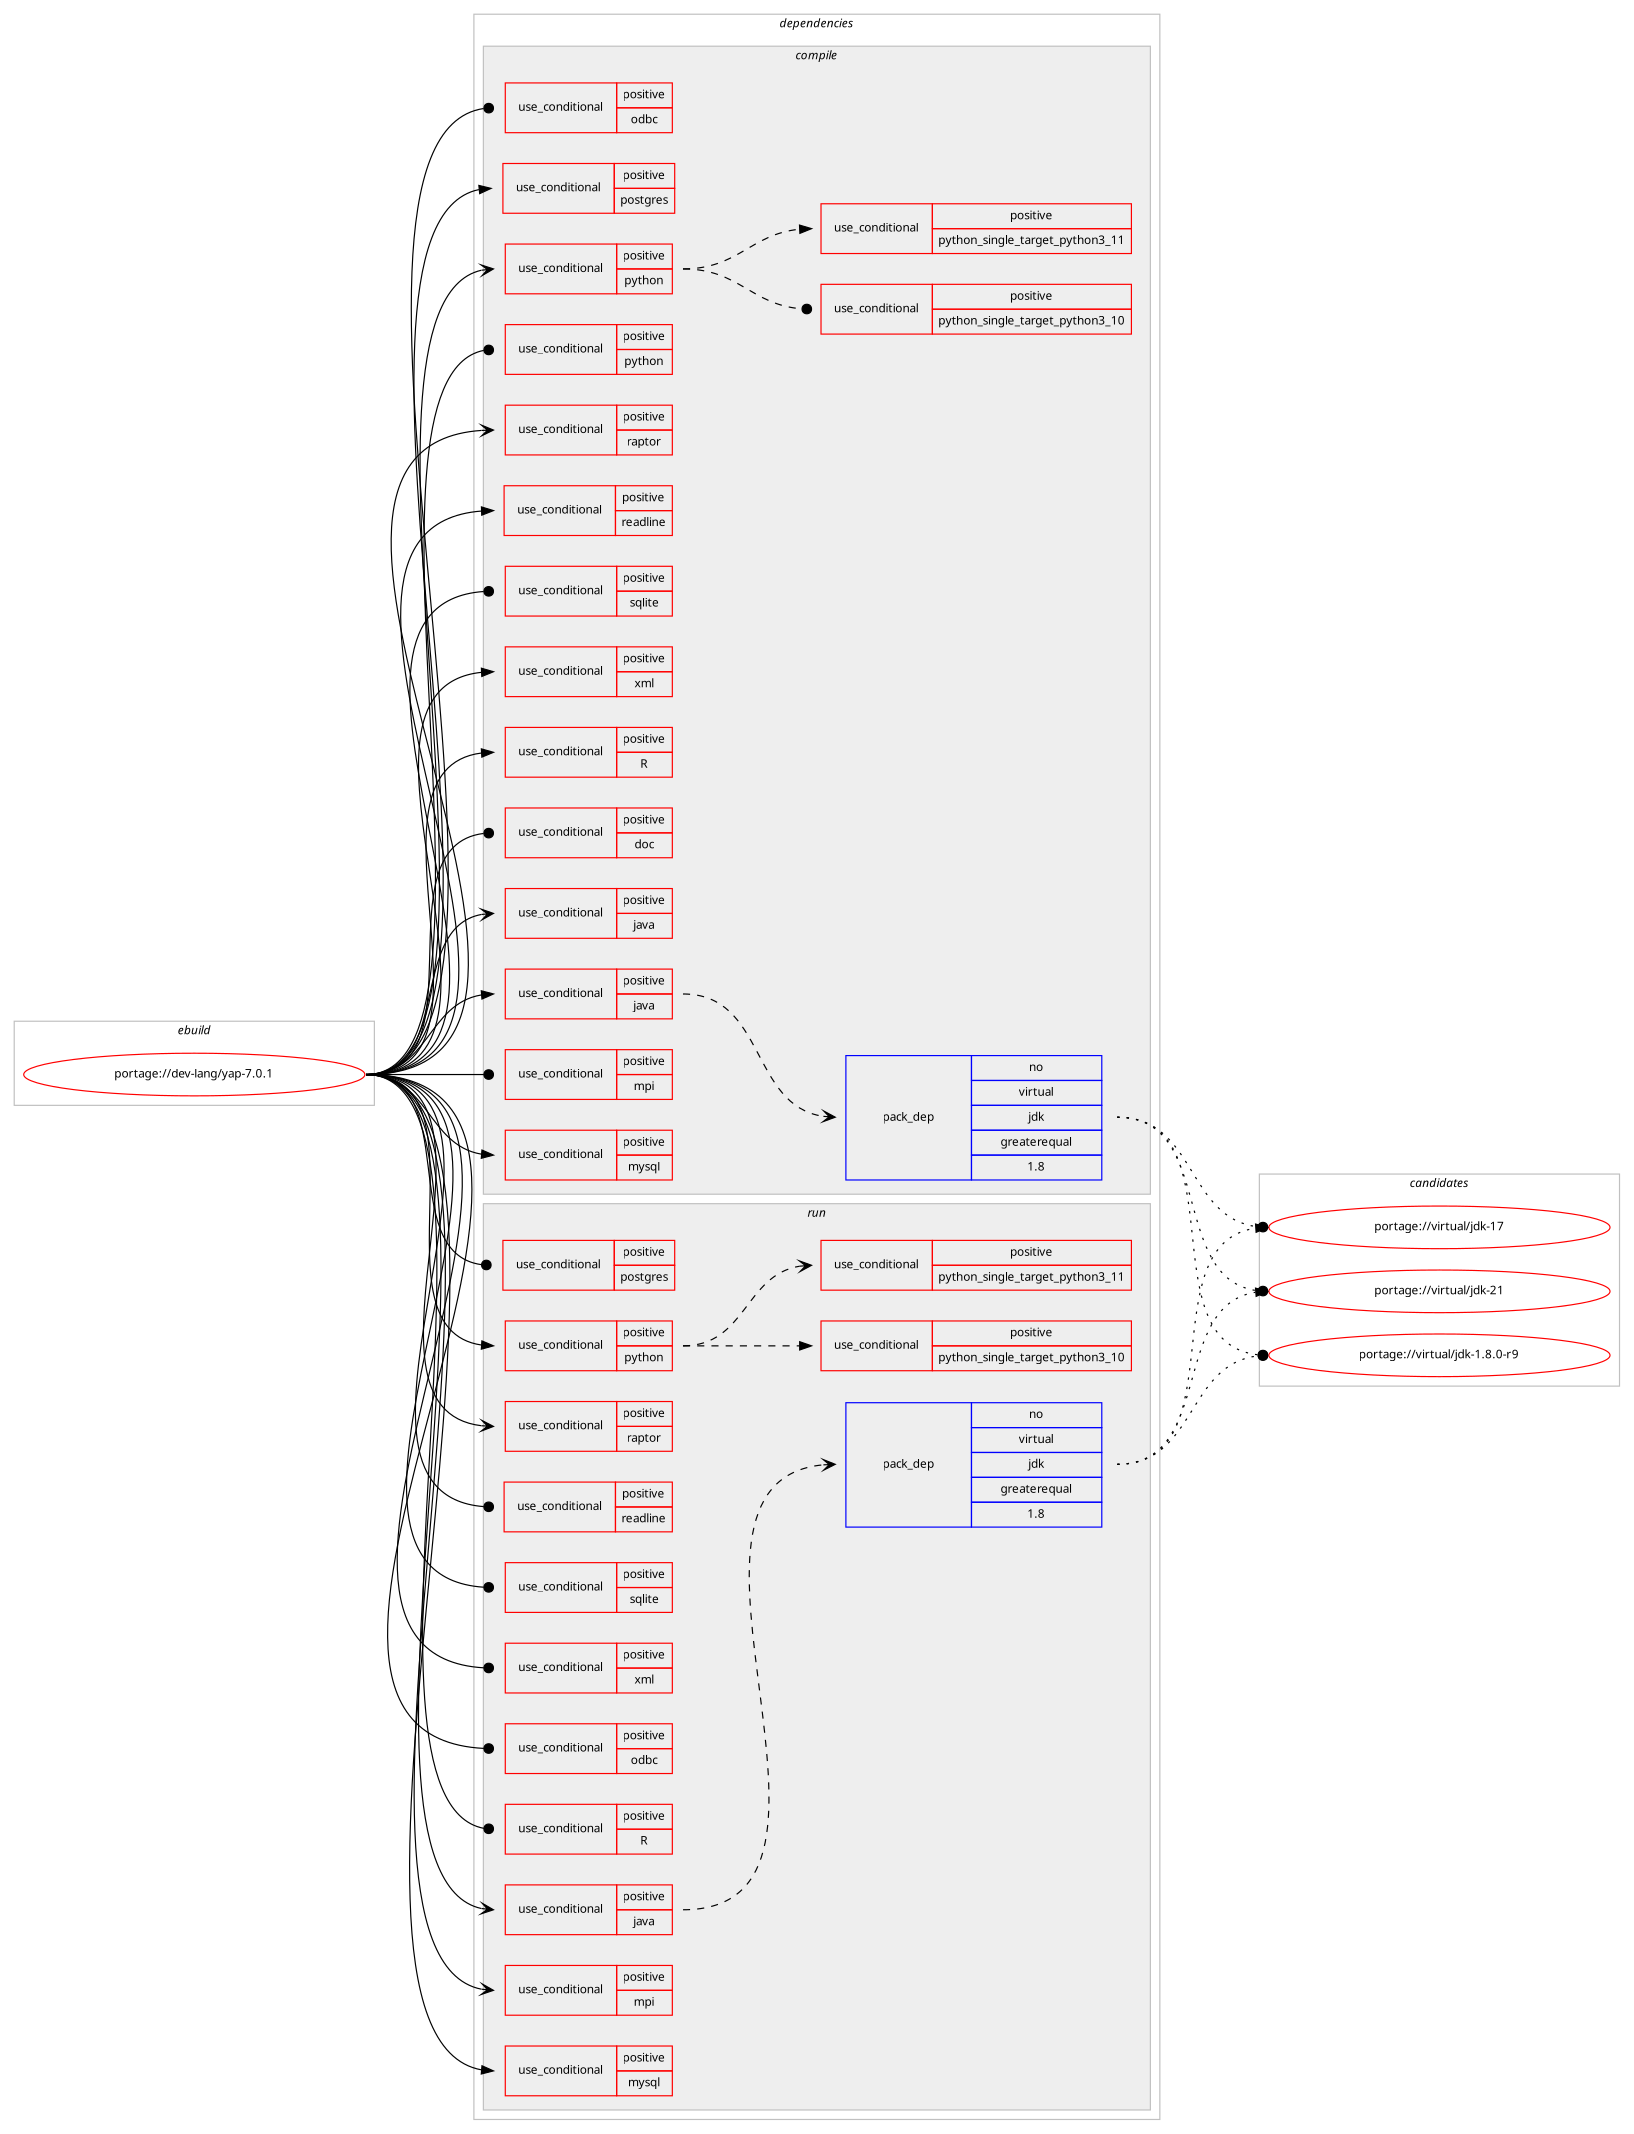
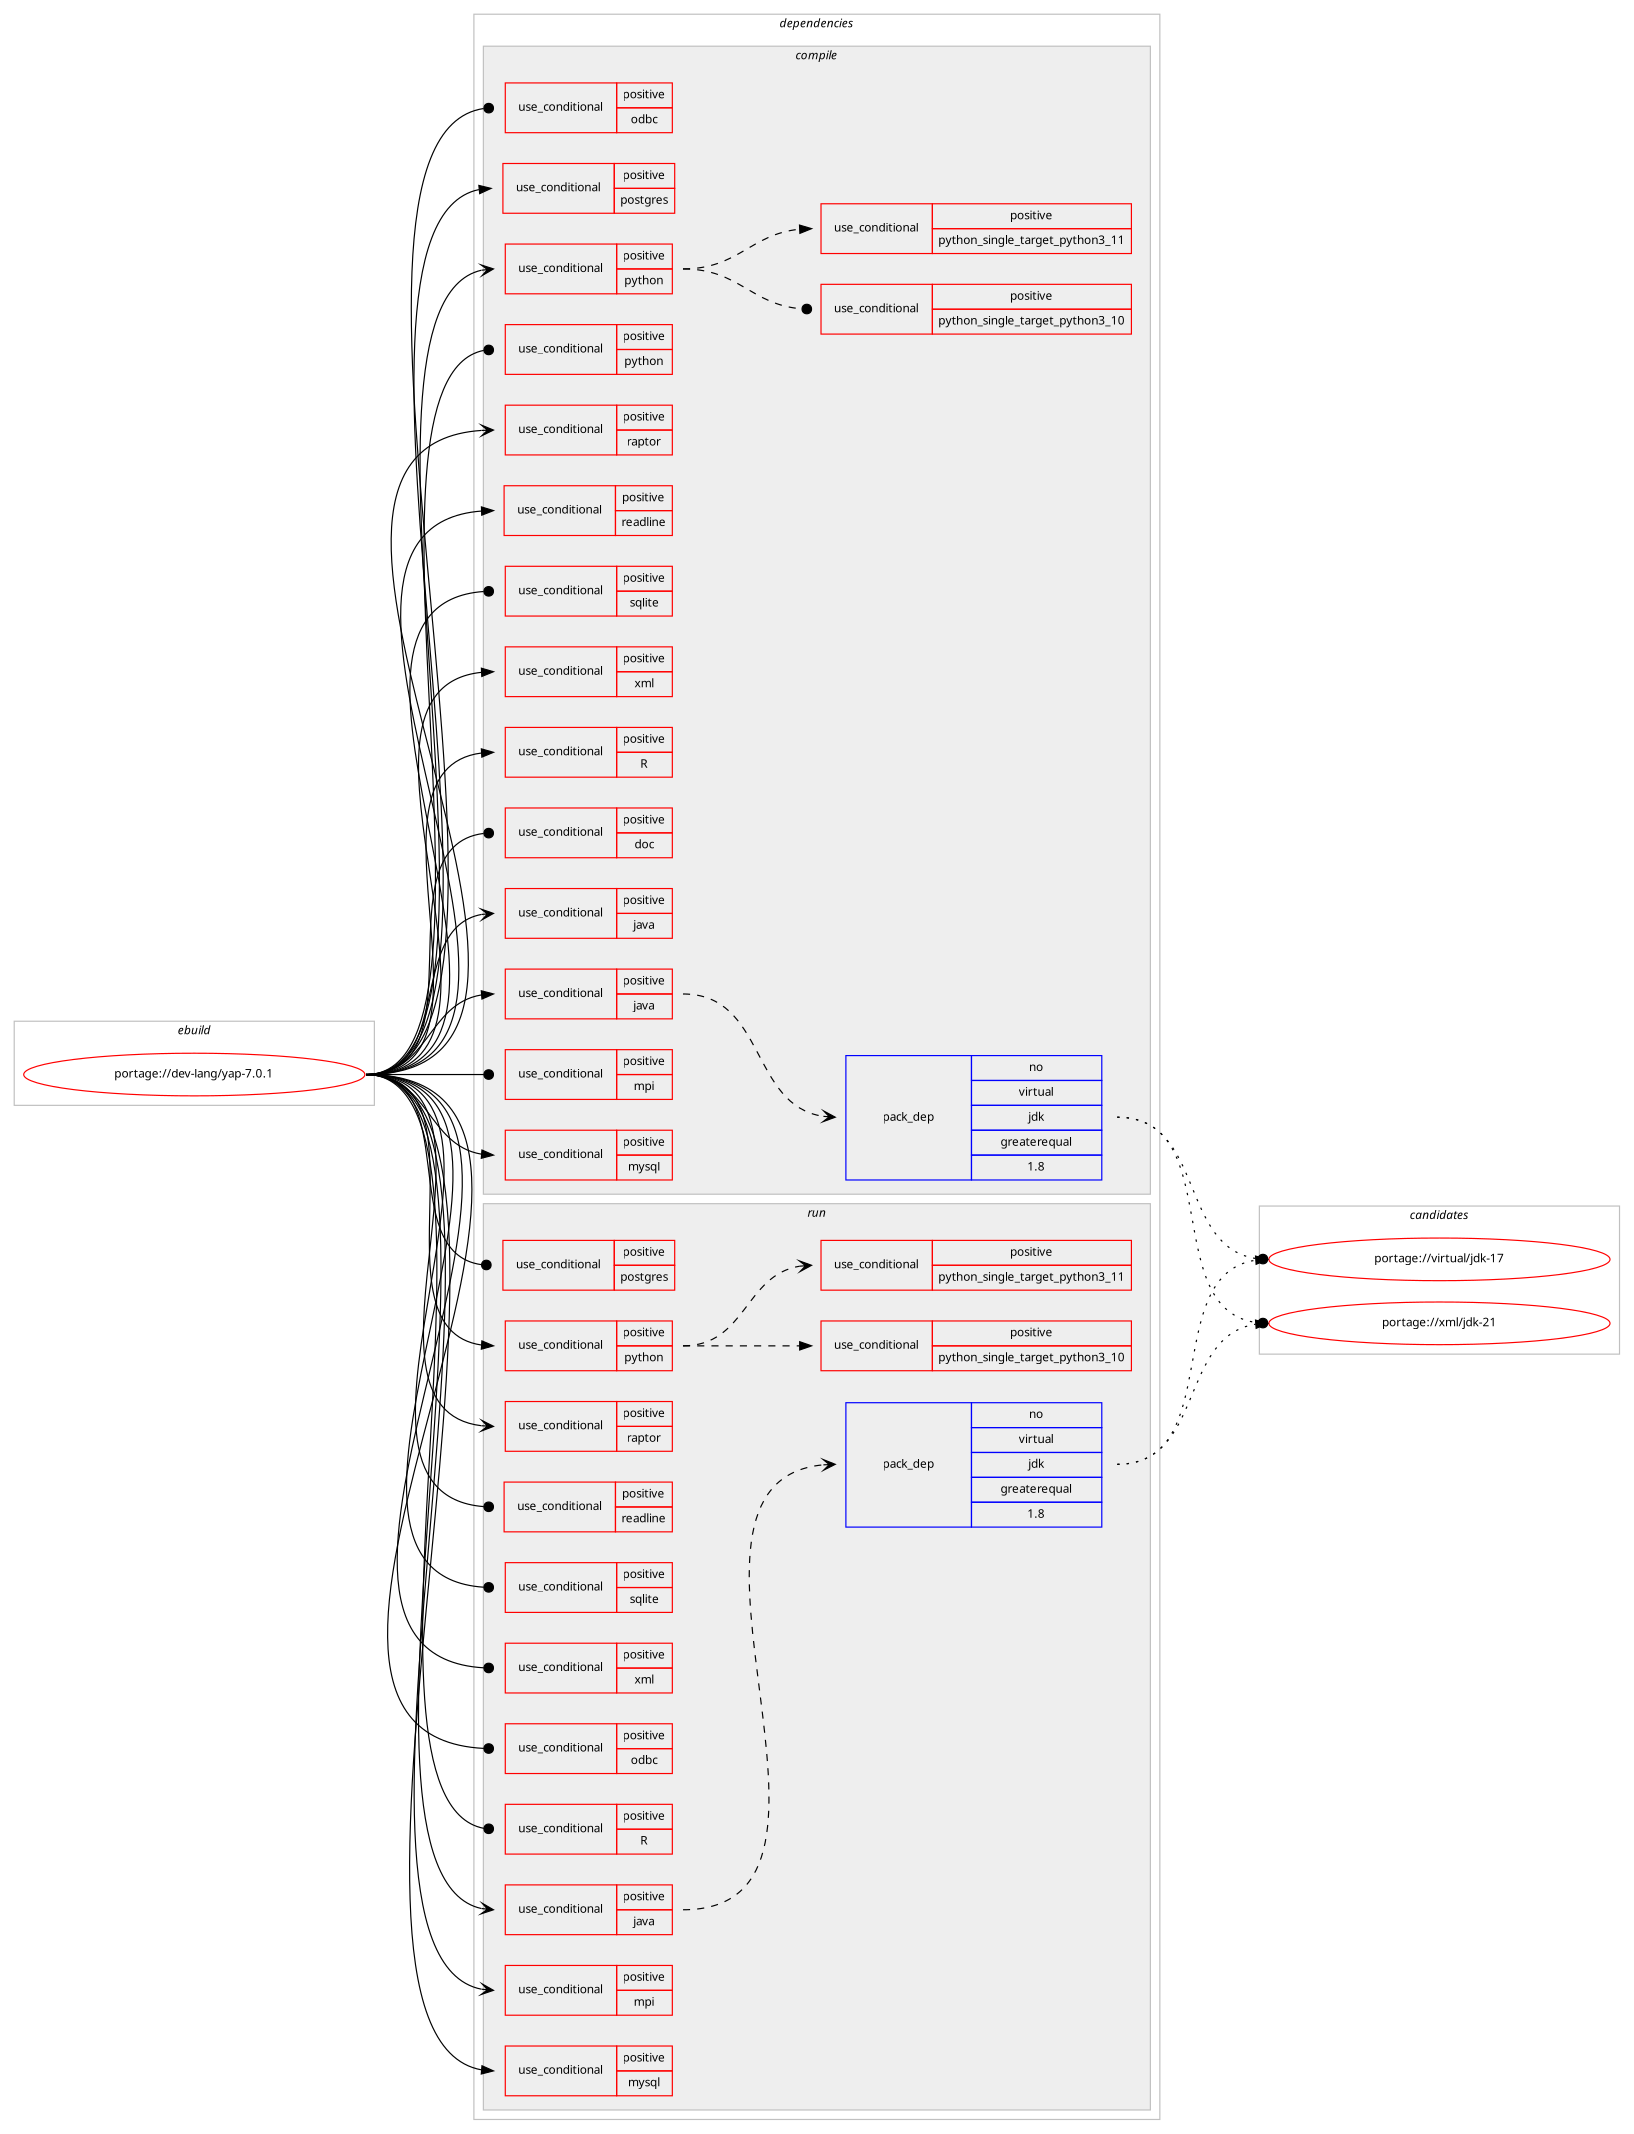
(1439, 1291) -> (1439, 1323)
(1439, 1355) -> none
